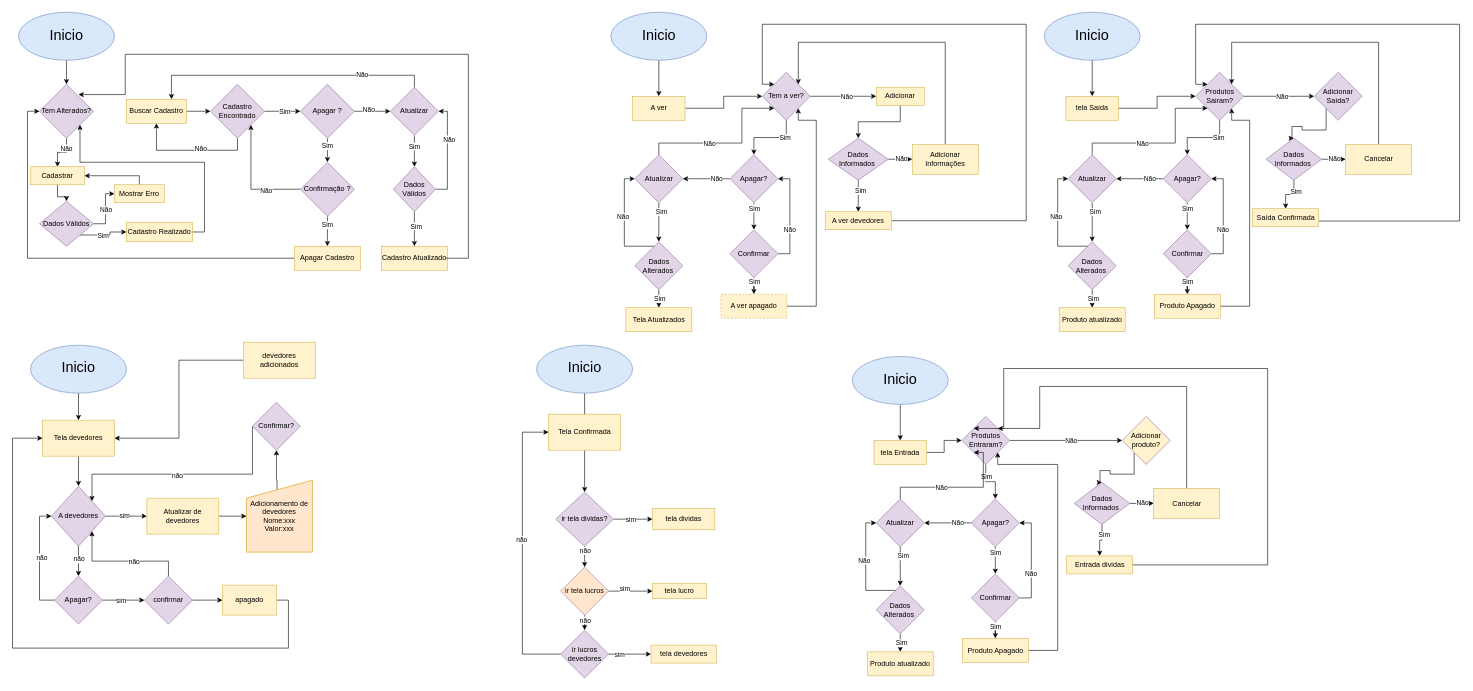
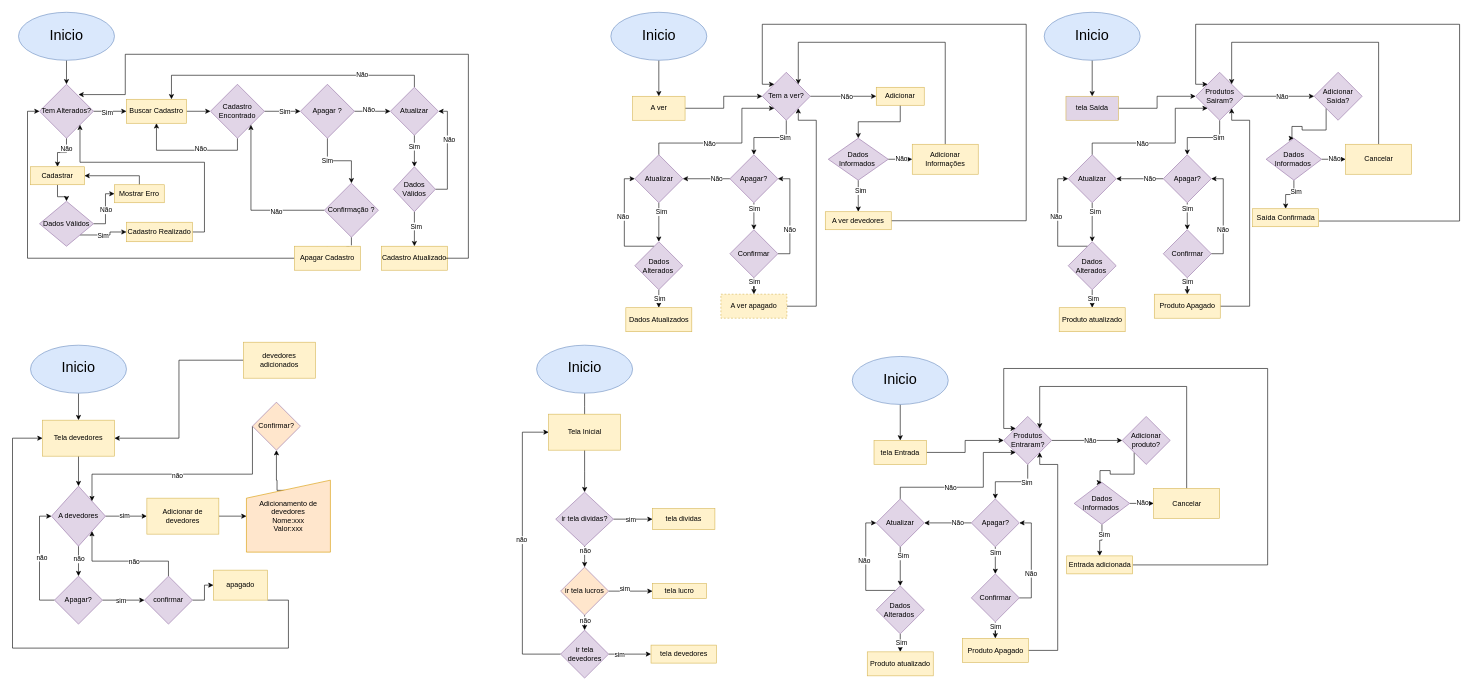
(1092, 108) -> (1092, 108)
none -> (111, 111)
(327, 189) -> (351, 210)
(659, 320) -> (659, 320)
(276, 426) -> (276, 426)
(585, 432) -> (585, 432)
(986, 441) -> (1028, 441)
(1146, 441) -> (1146, 441)
(183, 516) -> (183, 516)
(279, 516) -> (288, 516)
(1100, 565) -> (1100, 565)
(249, 600) -> (240, 585)
(585, 654) -> (585, 654)
